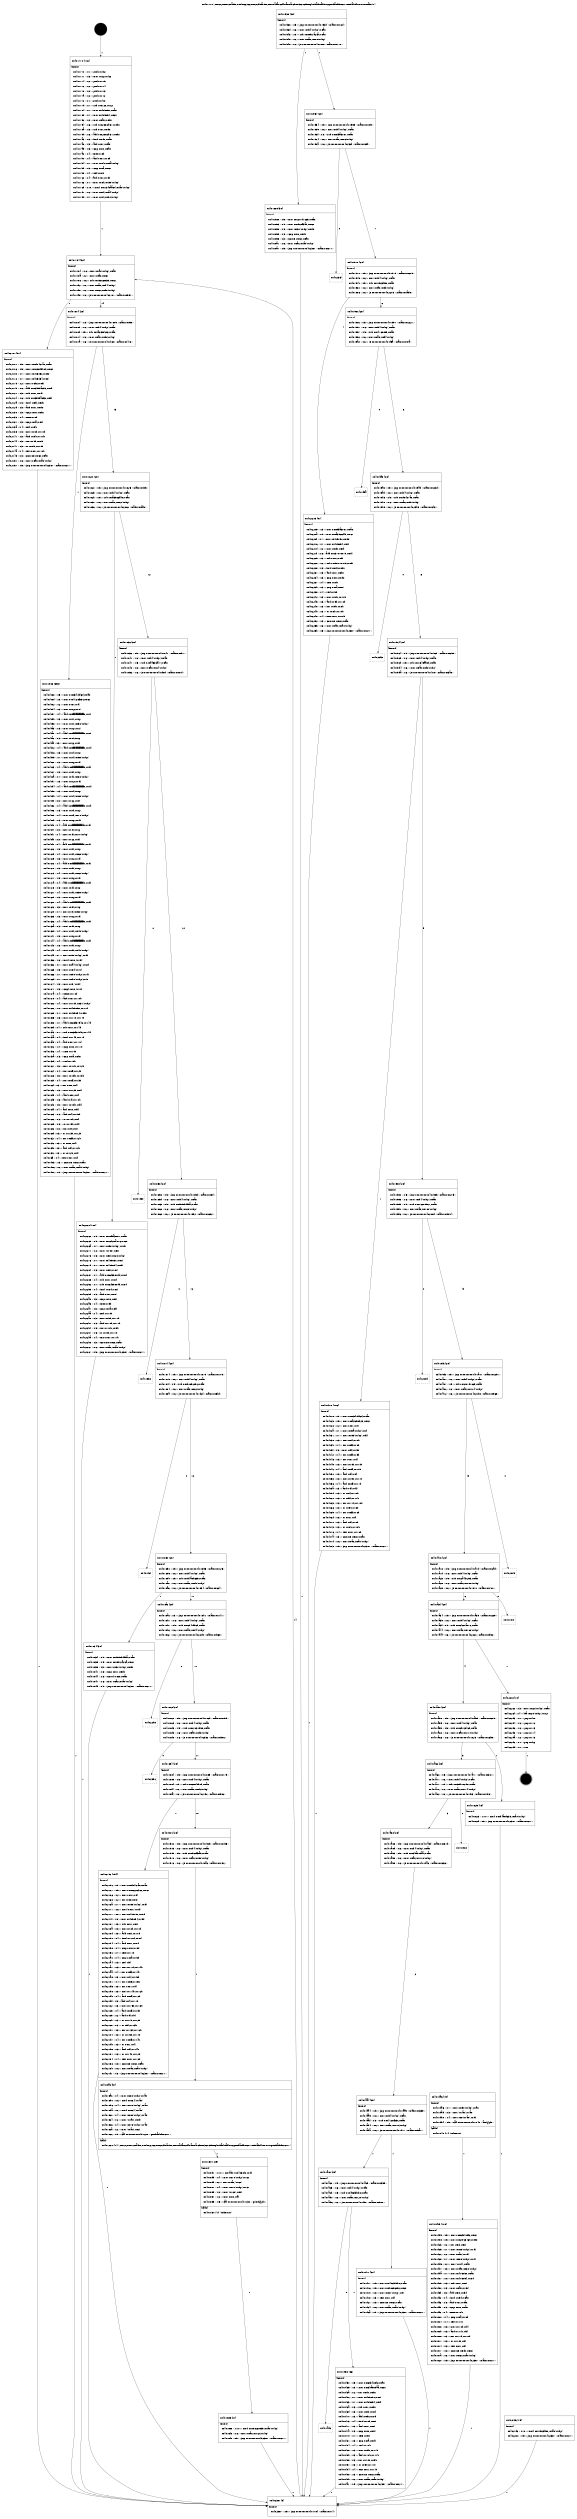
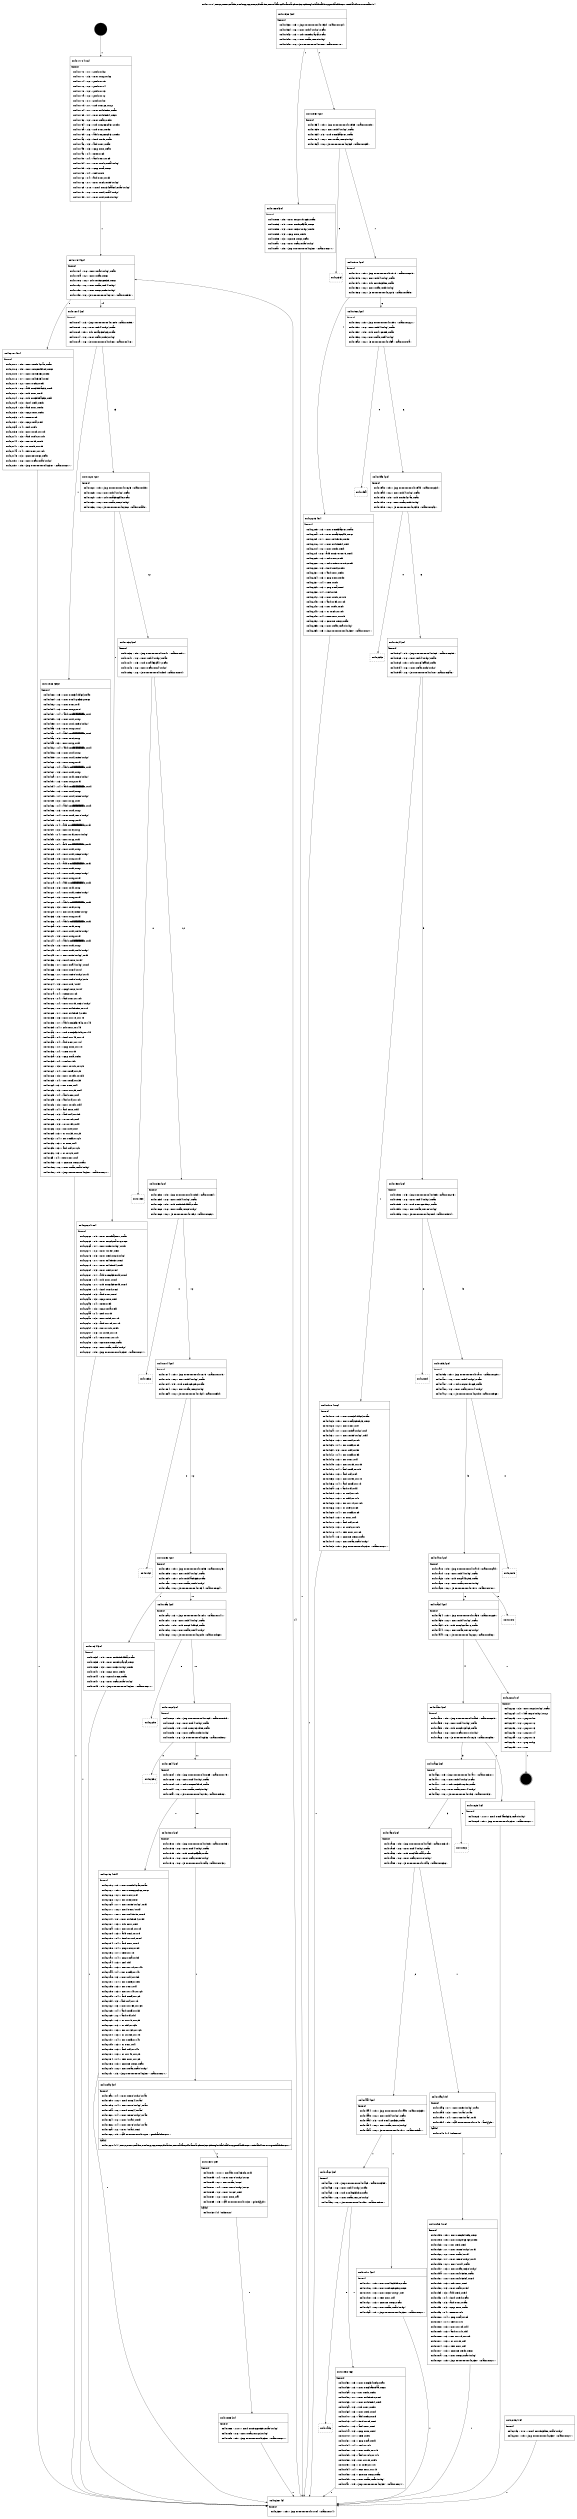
none -> (439, 1979)
